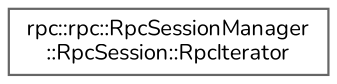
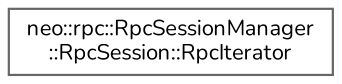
(169, 42) -> (171, 42)
